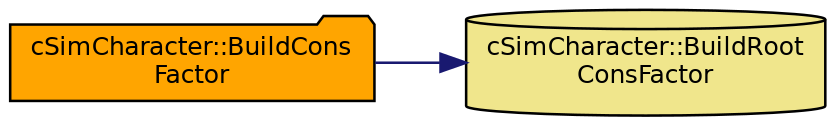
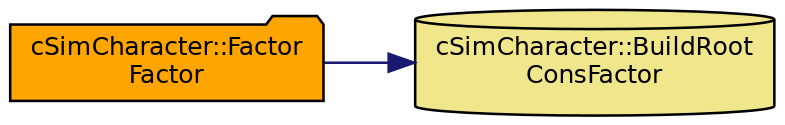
(192, 63) -> (167, 63)
